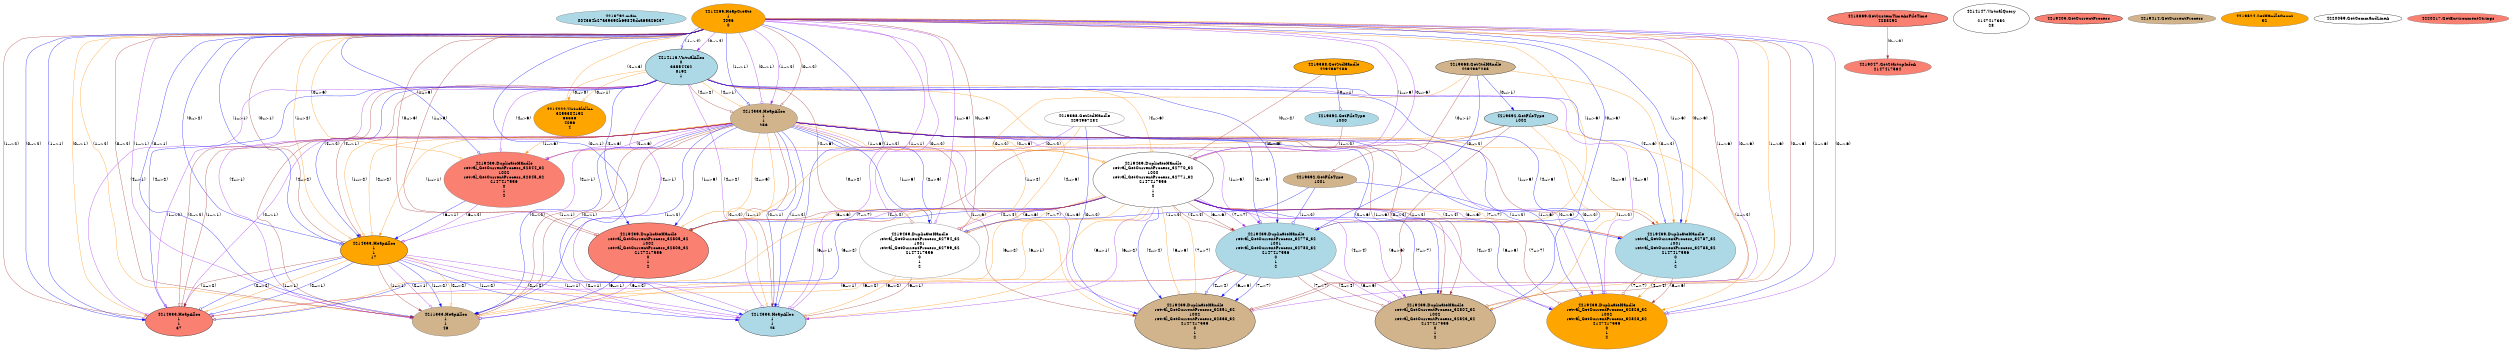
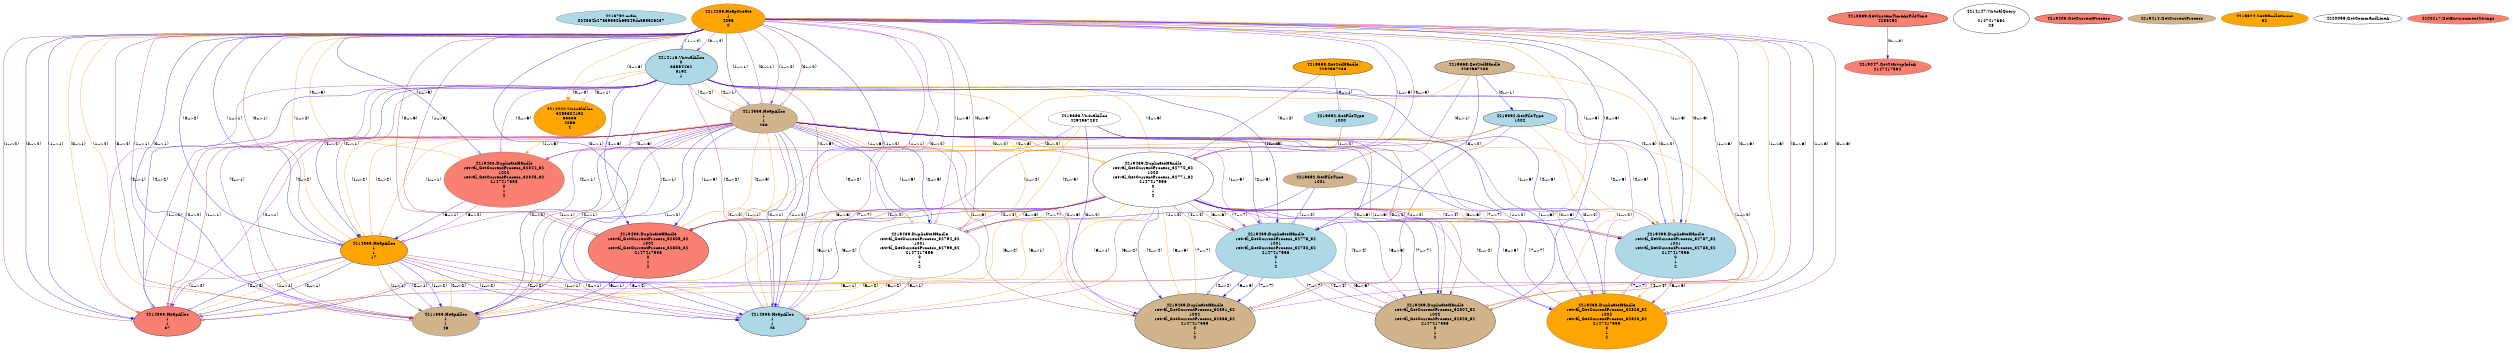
(1888, 41) -> (1888, 41)
(626, 50) -> (626, 50)
(1337, 87) -> (1336, 91)
(1084, 118) -> (1084, 118)
